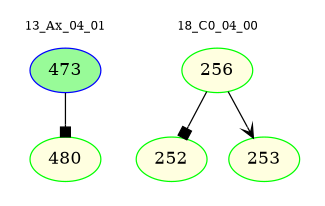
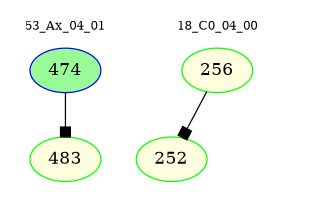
(65, 27) -> (65, 27)
(65, 70) -> (65, 70)
(65, 159) -> (65, 159)
(264, 159) -> none
